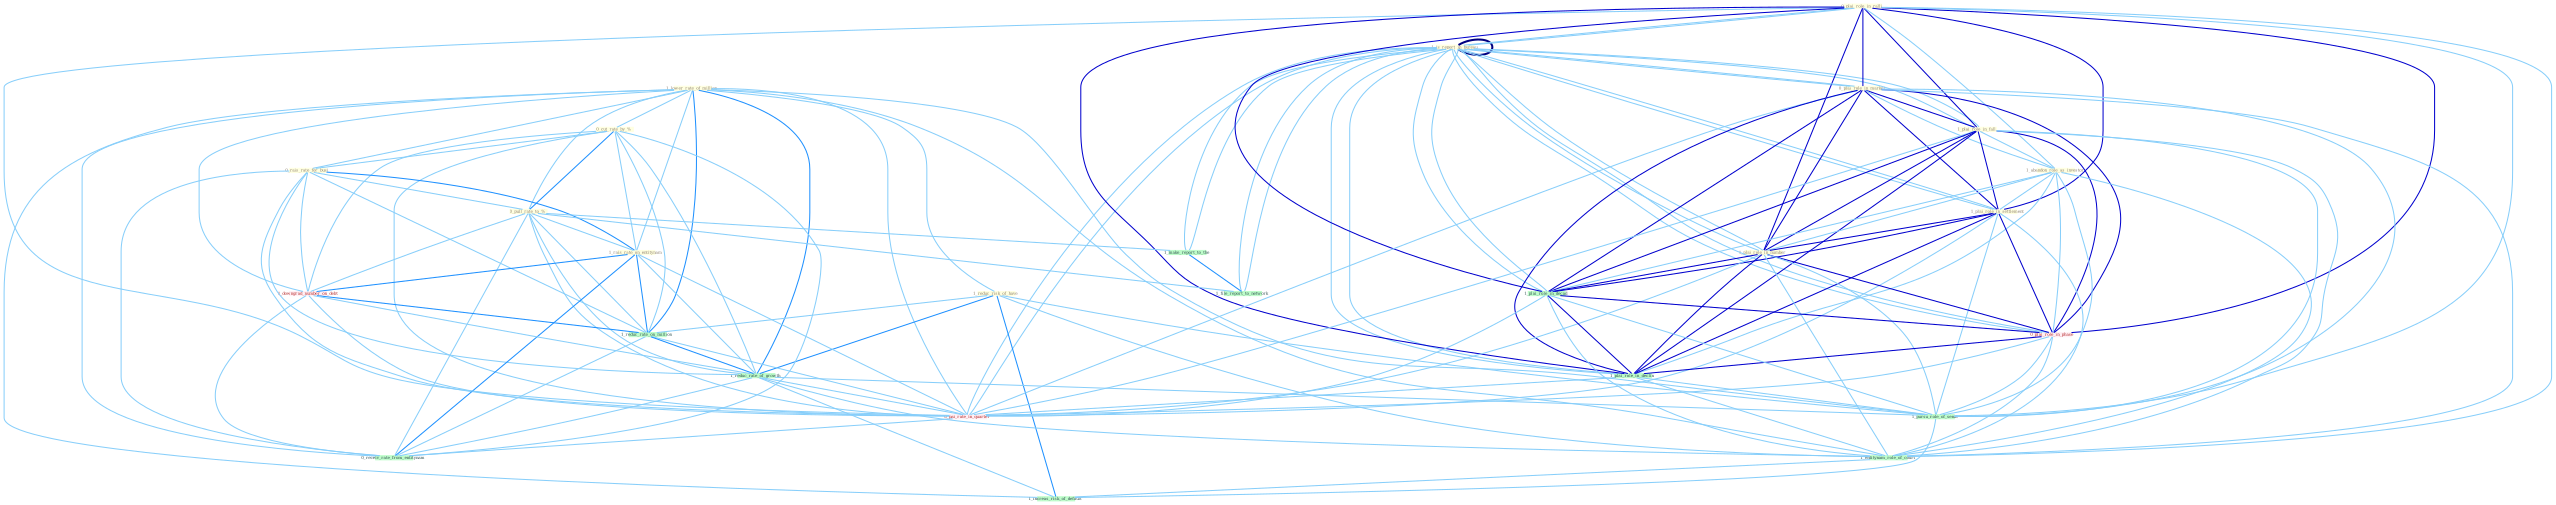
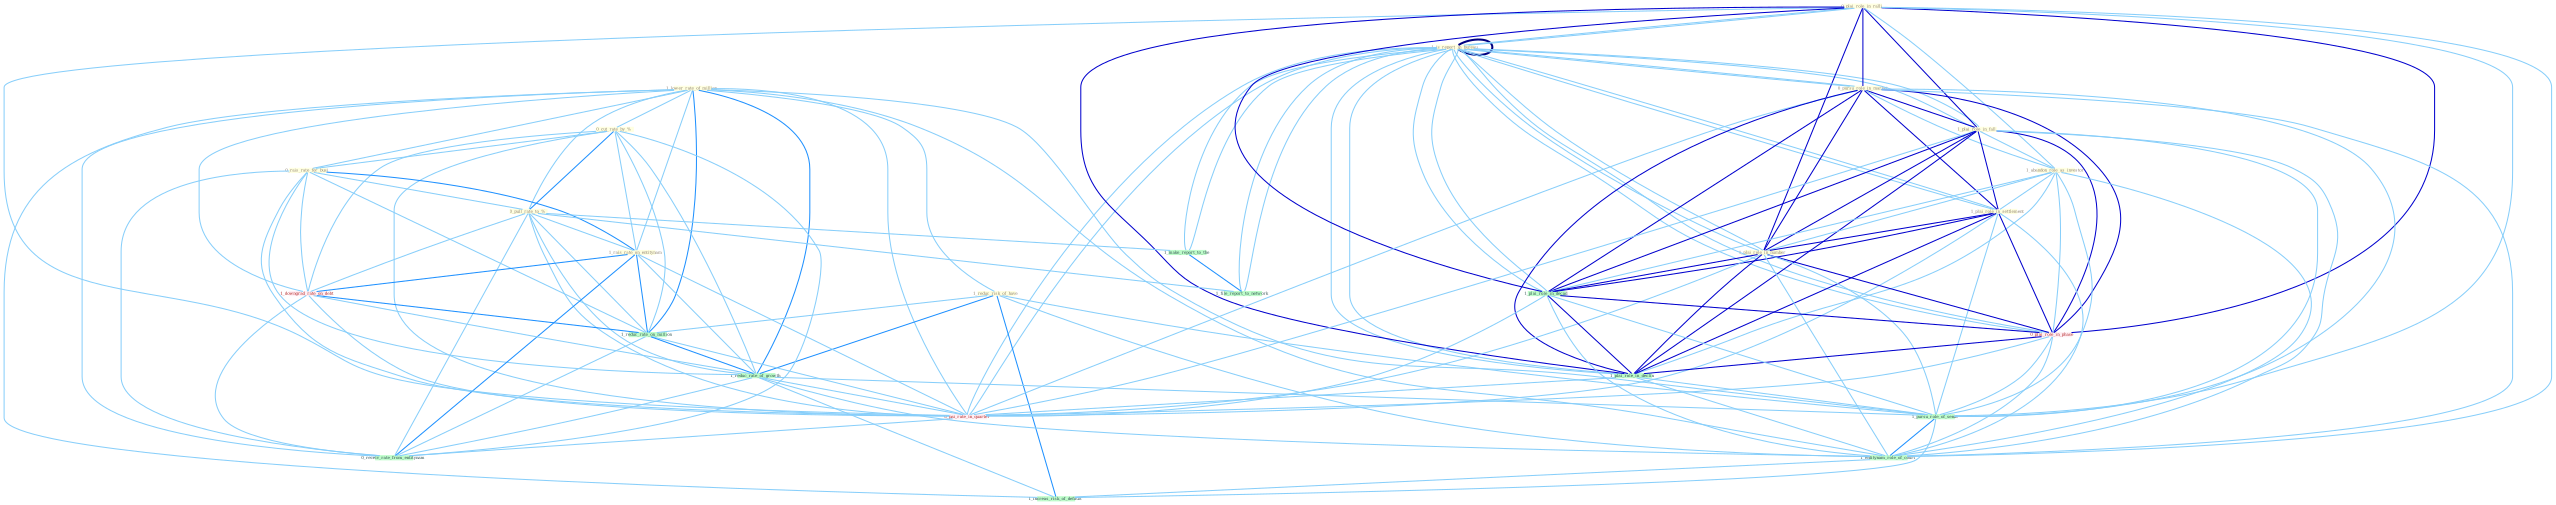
(2081, 60) -> none
(1863, 88) -> (1863, 88)
(308, 294) -> (308, 294)
none -> (1912, 437)
